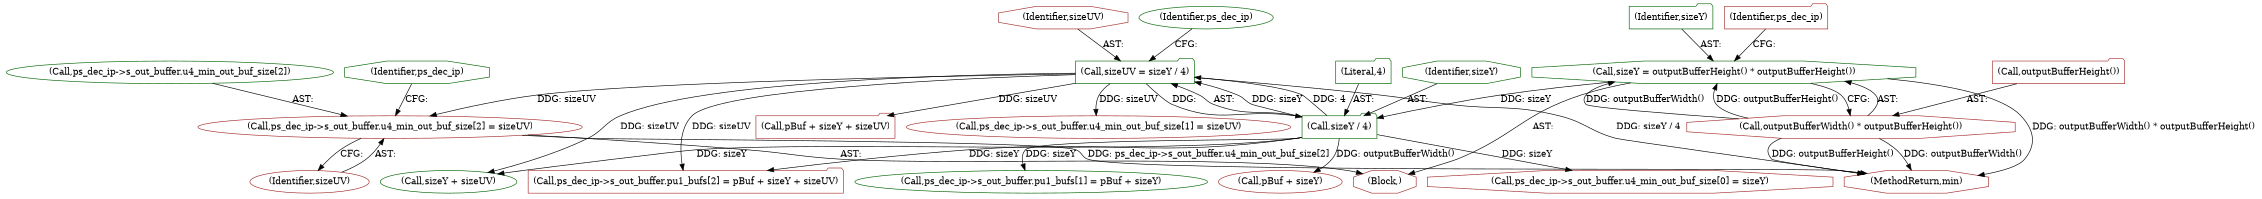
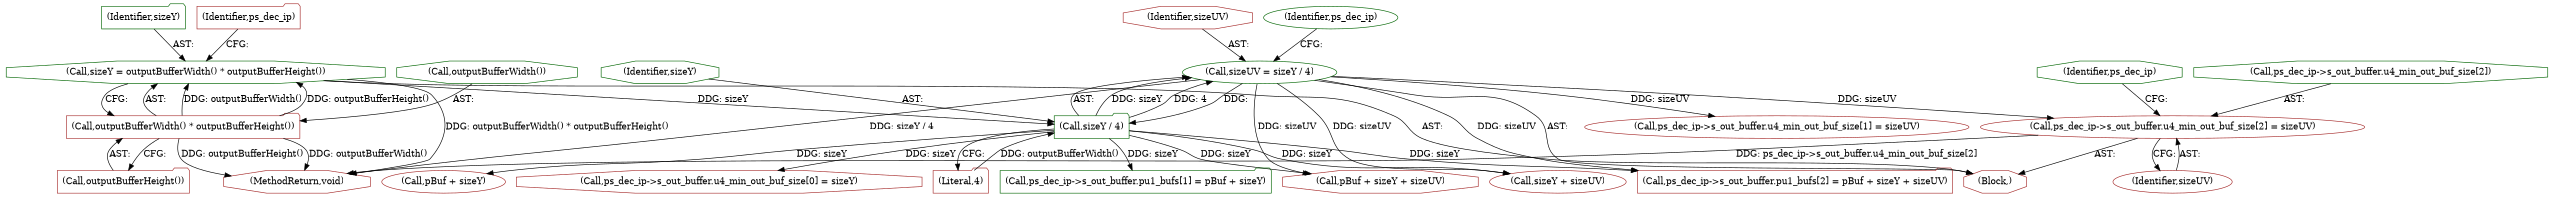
(170, 72) -> (2371, 72)
none -> (487, 72)
(1135, 72) -> (1260, 72)
(1363, 72) -> (961, 182)
(1724, 72) -> (196, 72)
(1365, 100) -> (1060, 154)
(825, 127) -> (1380, 182)
(1851, 127) -> (183, 127)
none -> (999, 135)
none -> (144, 150)
(1395, 154) -> (822, 154)
none -> (1193, 156)
none -> (1675, 167)
(449, 182) -> (1558, 182)
(1031, 182) -> (1136, 182)
(1916, 182) -> (297, 182)
